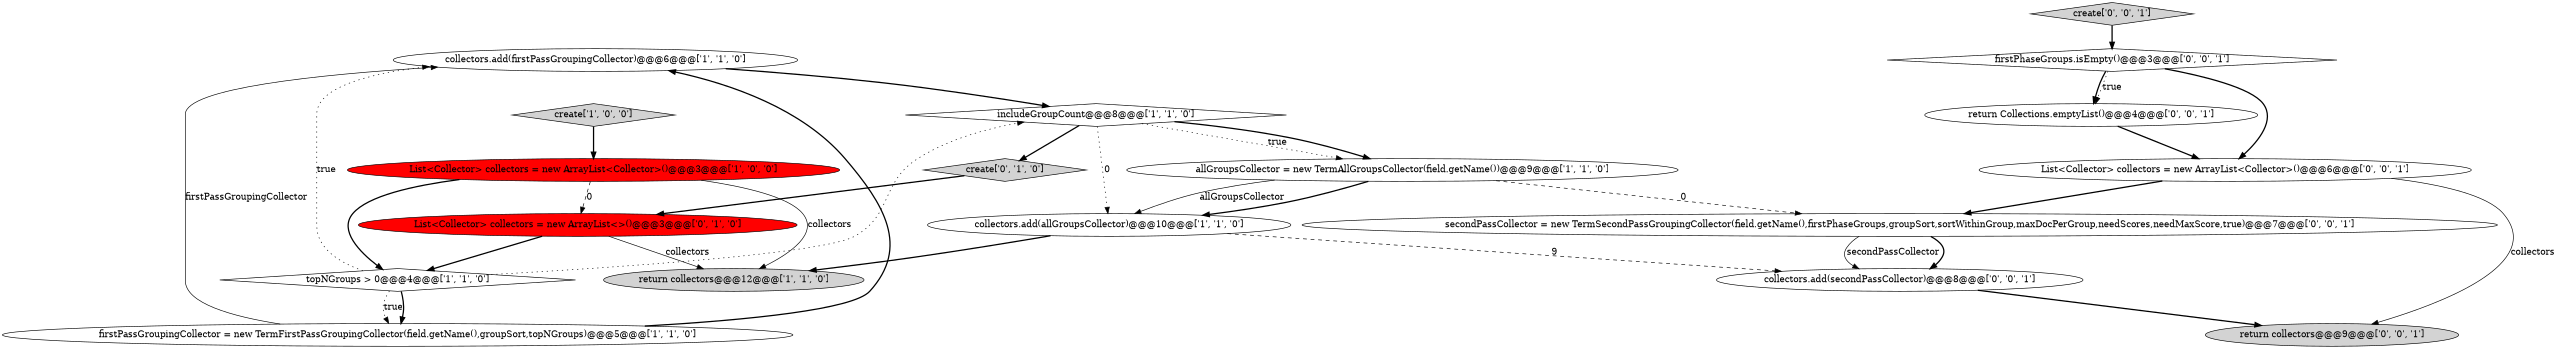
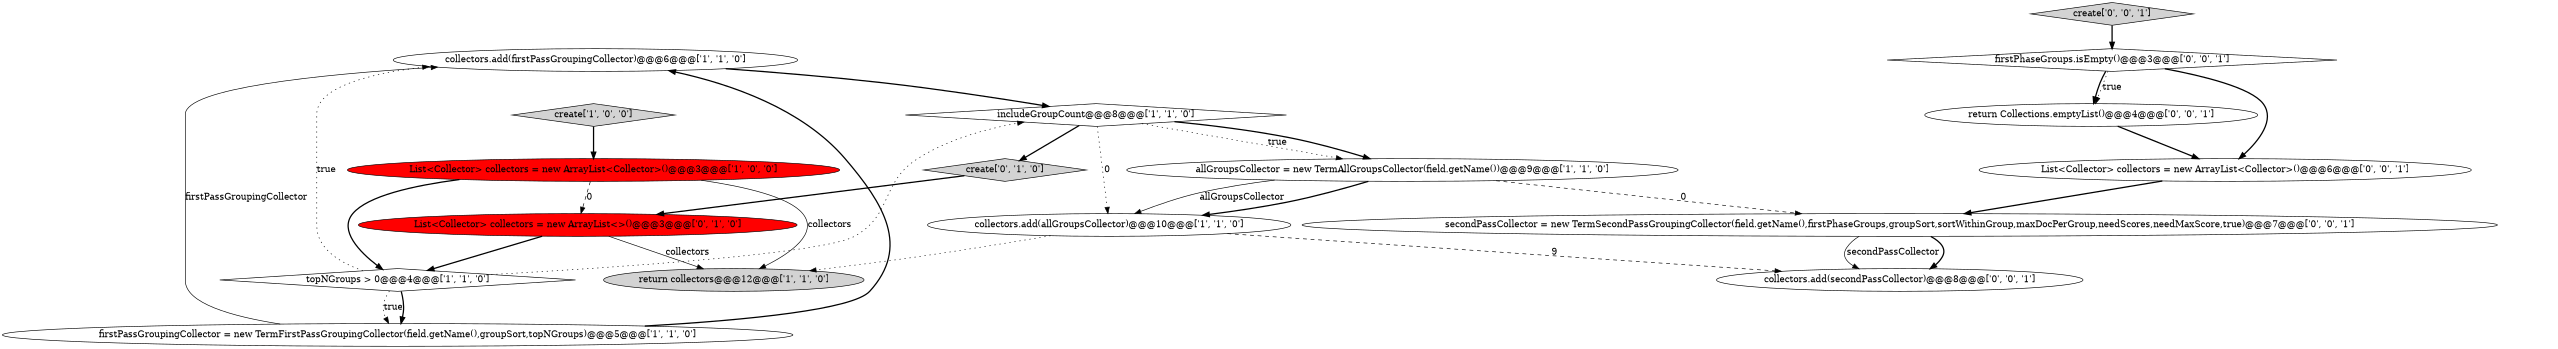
(934, 254) -> (934, 254)
(2332, 335) -> none
